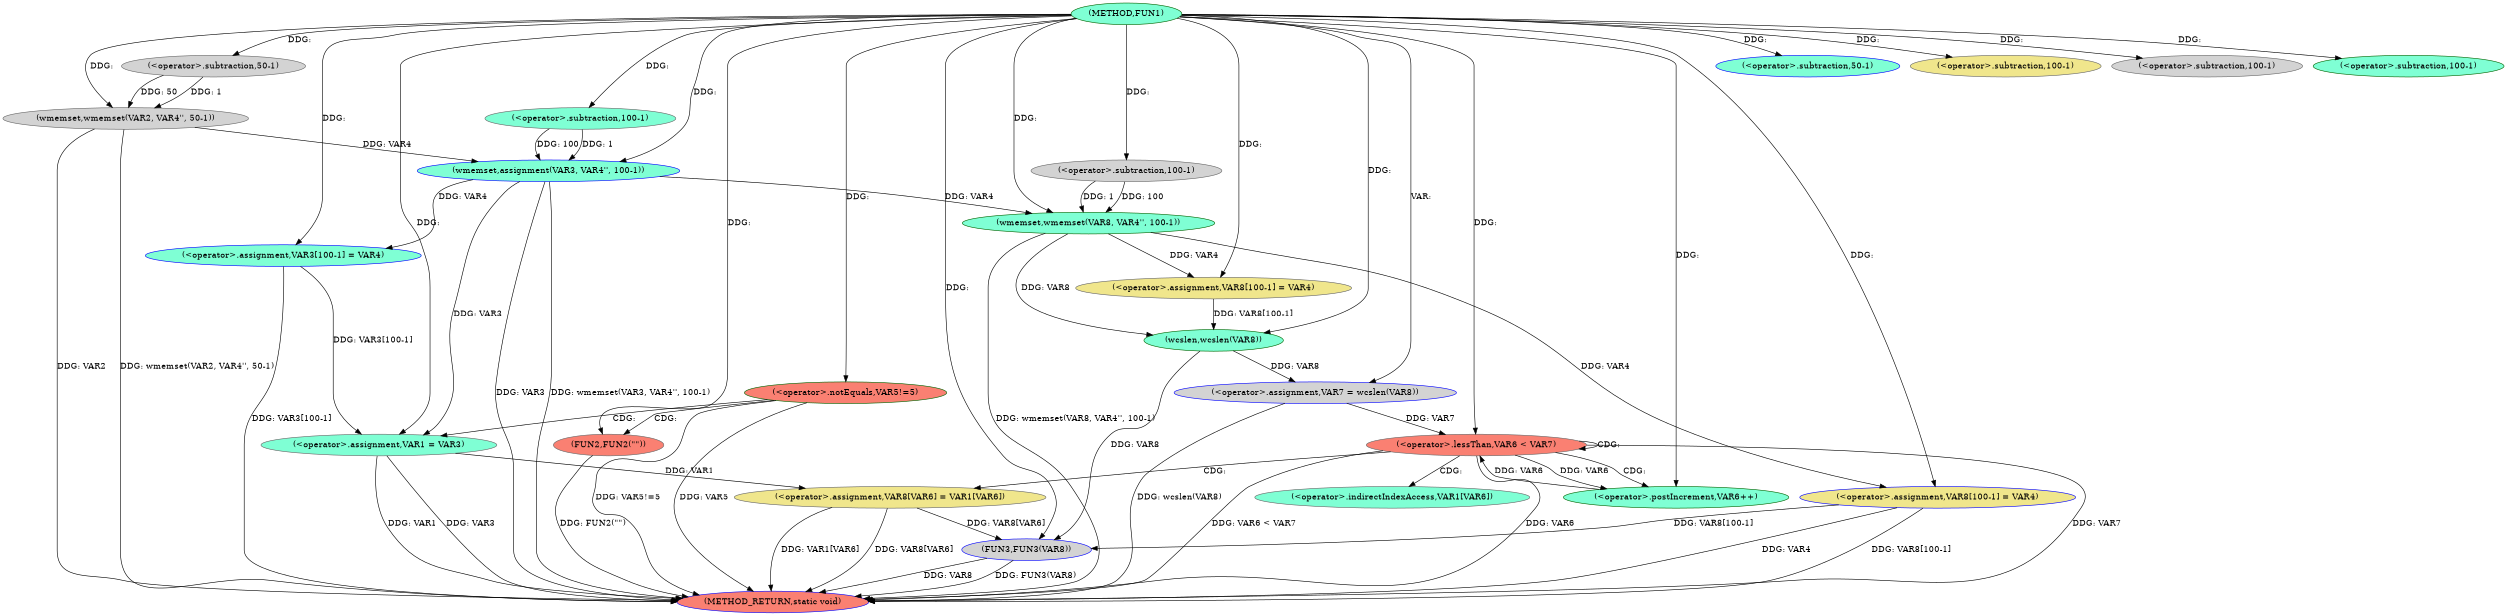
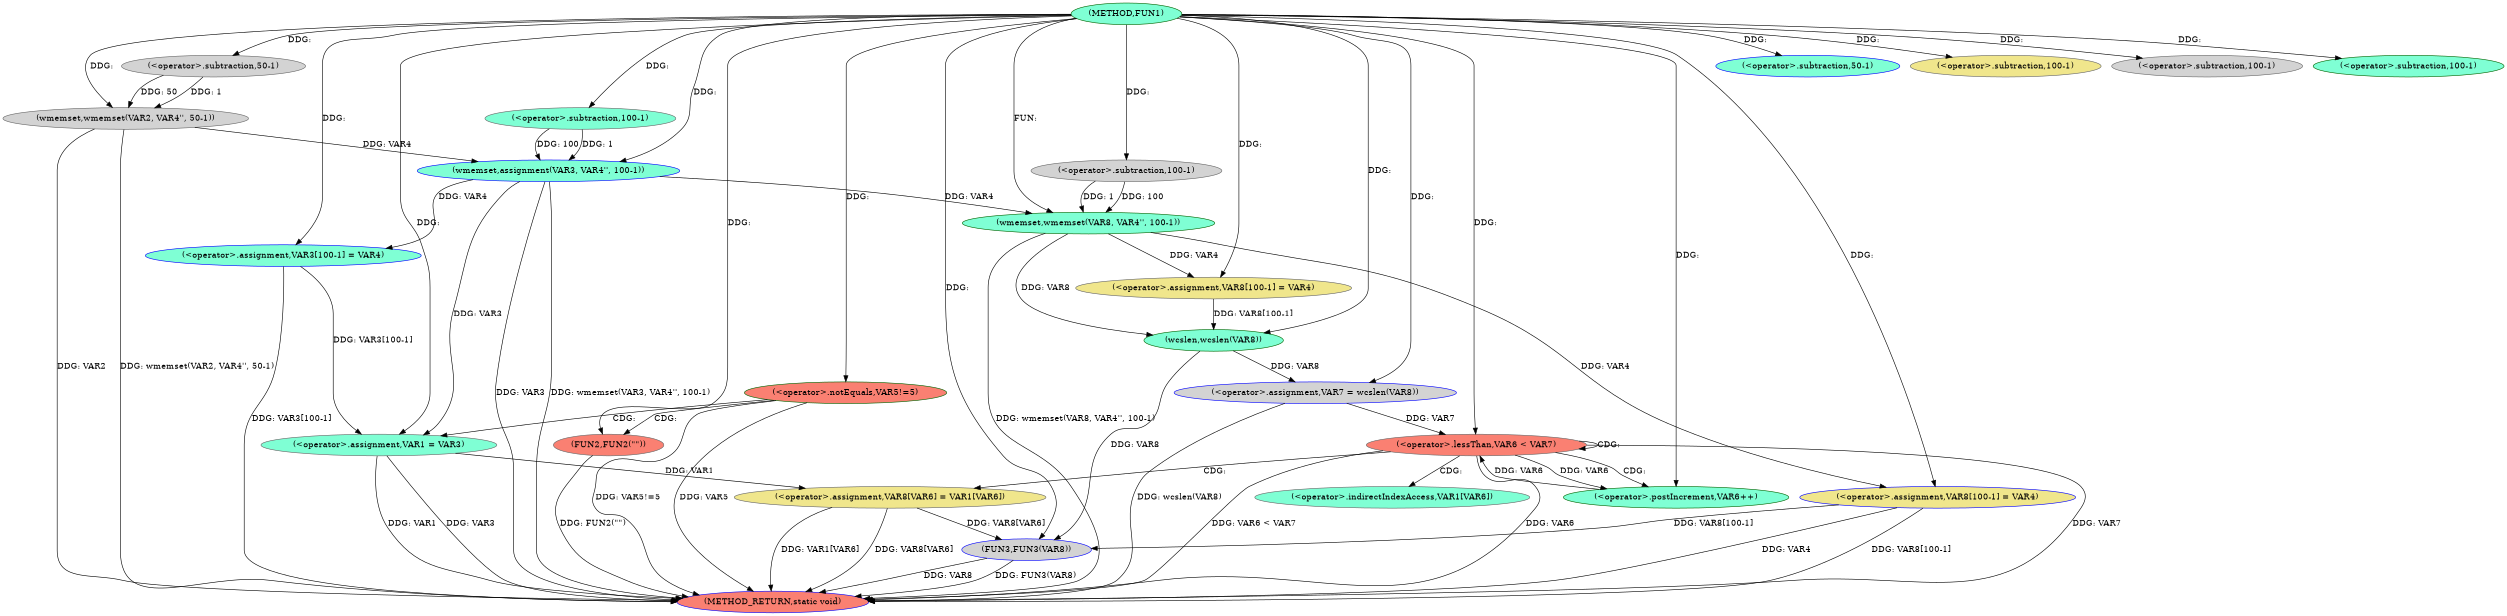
(1027, 118) -> (1027, 118)
(1423, 197) -> (1424, 197)
